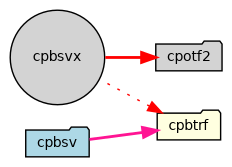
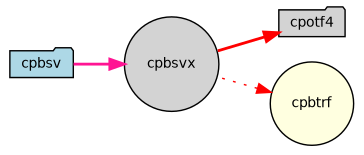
(189, 57) -> (312, 23)
(189, 127) -> (312, 104)
(116, 136) -> (92, 64)
